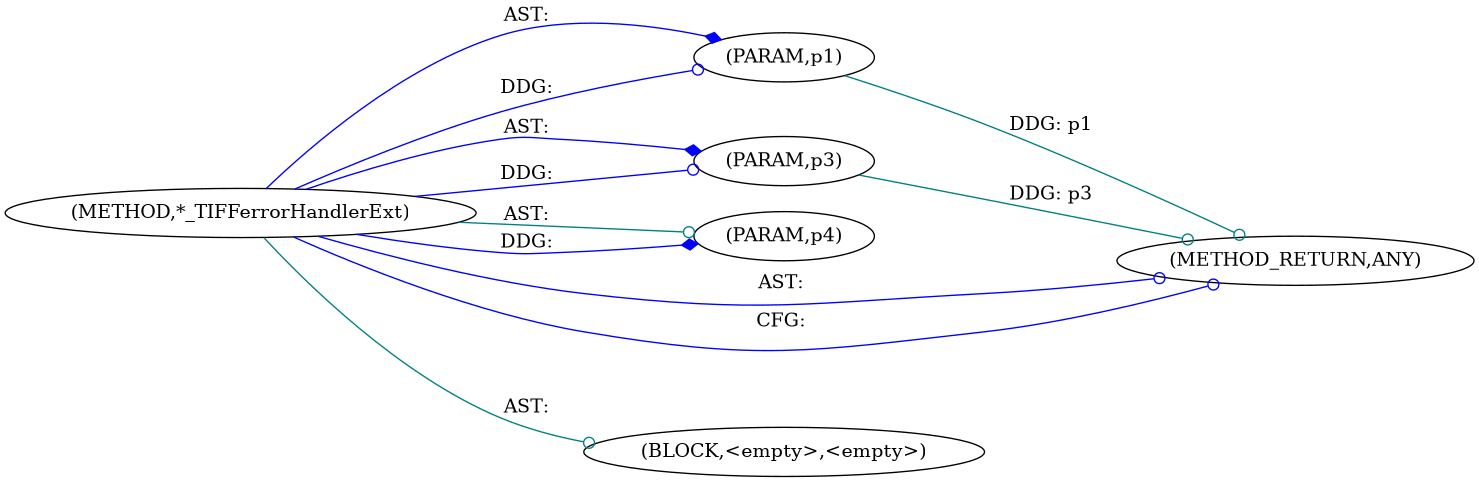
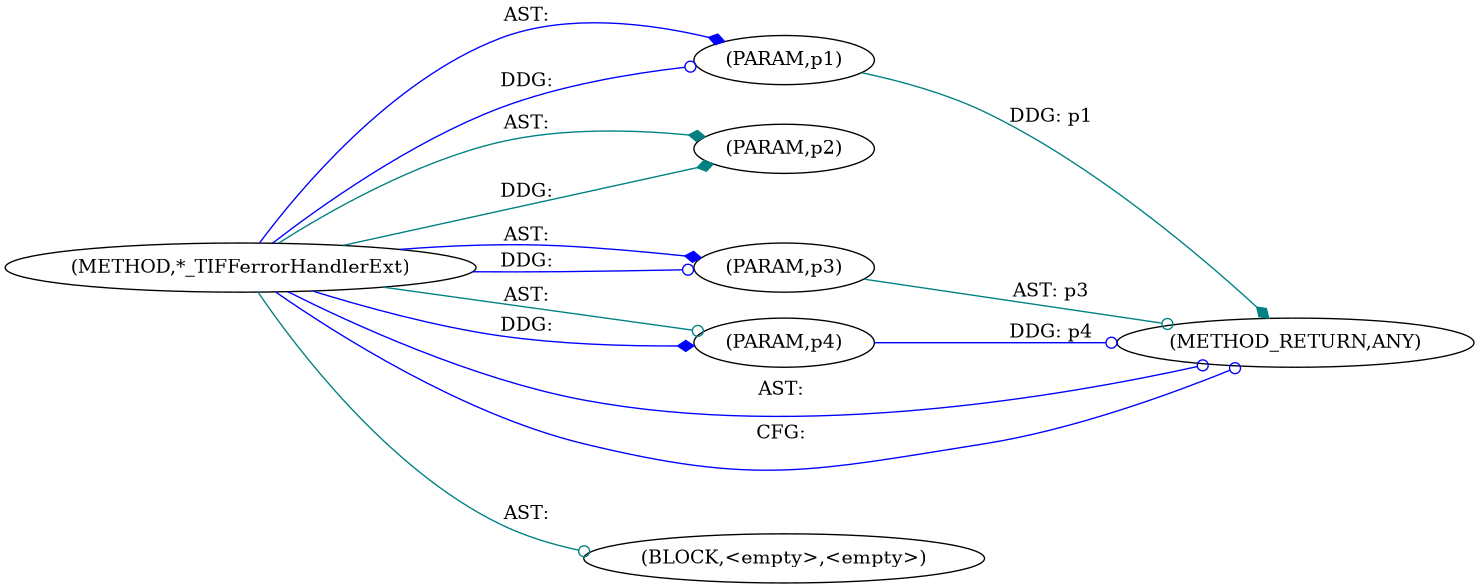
(1042, 147) -> (1074, 163)
none -> (784, 149)
(1051, 195) -> (1051, 291)
none -> (990, 343)
